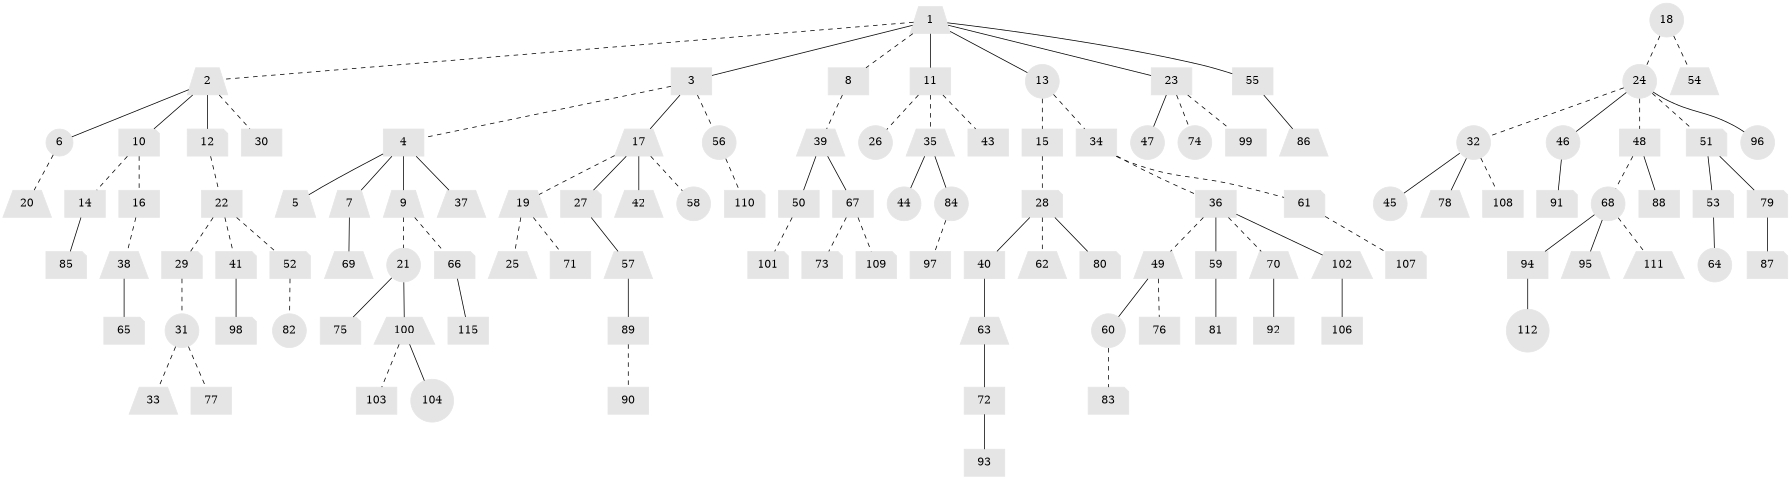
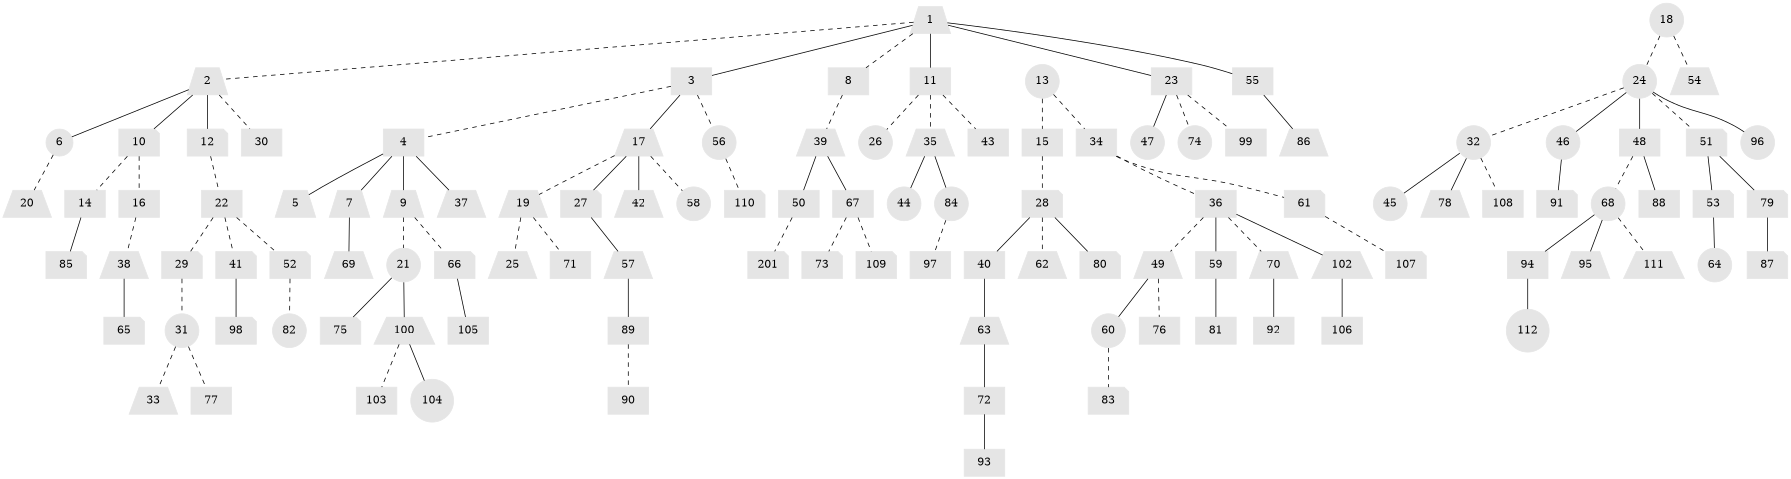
(989, 52) -> none
(1640, 114) -> (1640, 114)
(768, 265) -> (768, 265)
(468, 331) -> (468, 331)
